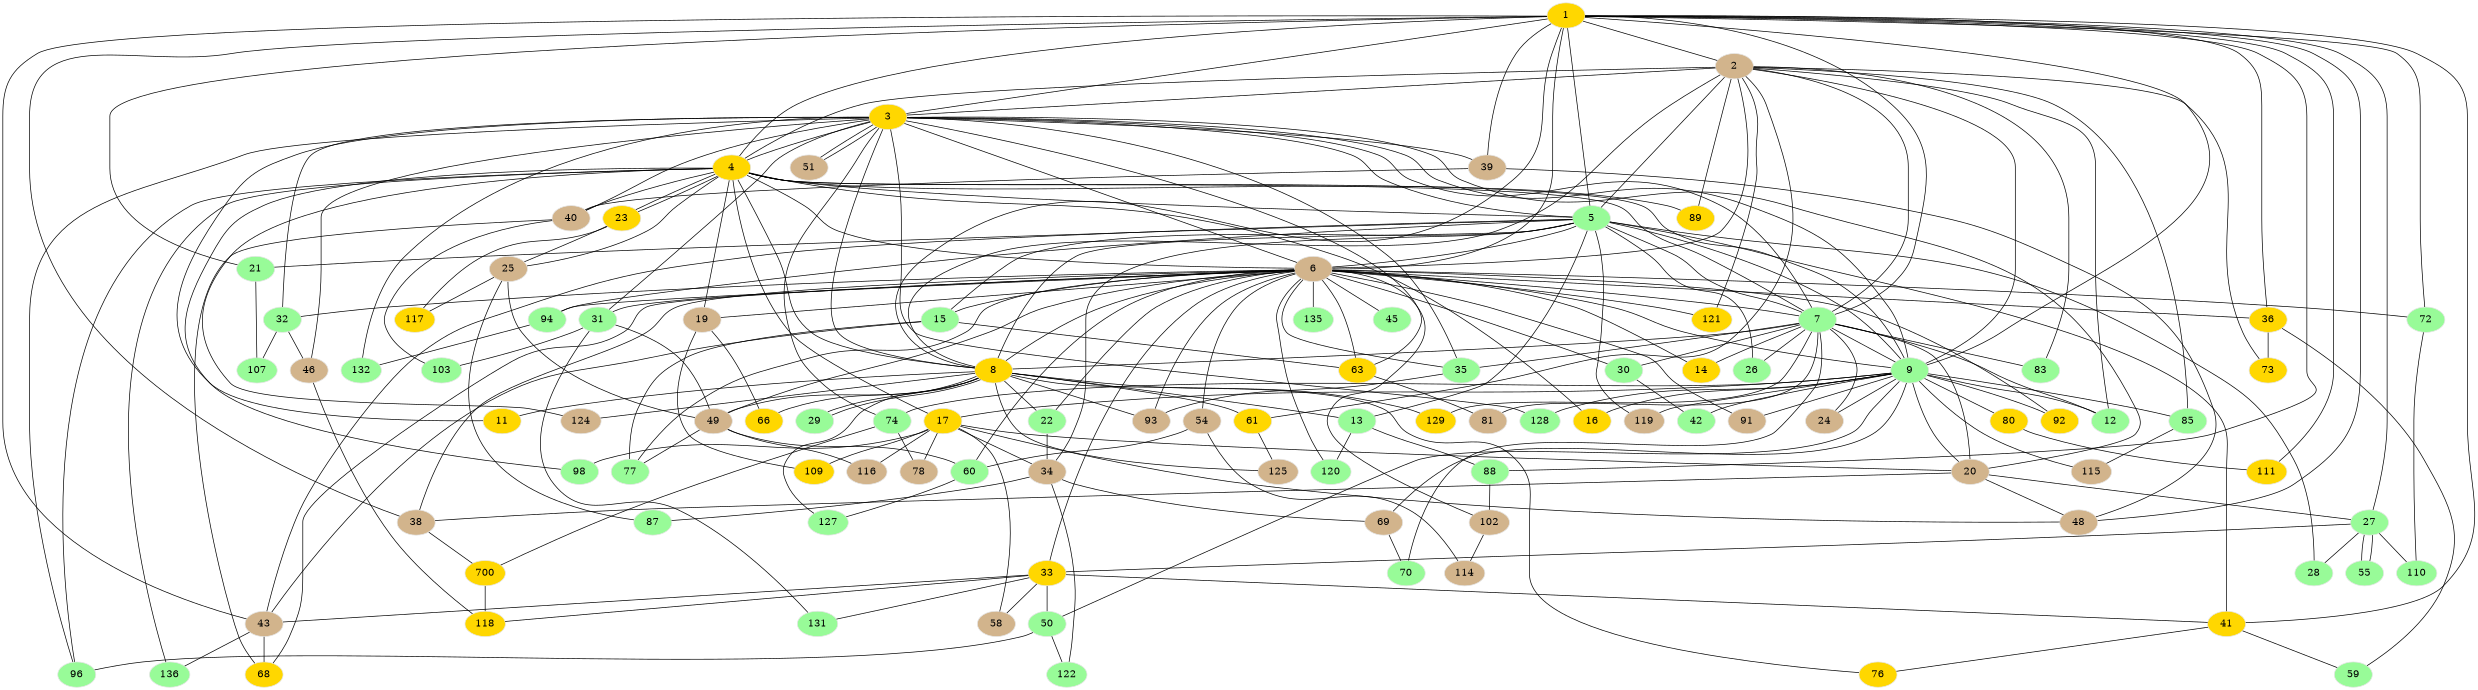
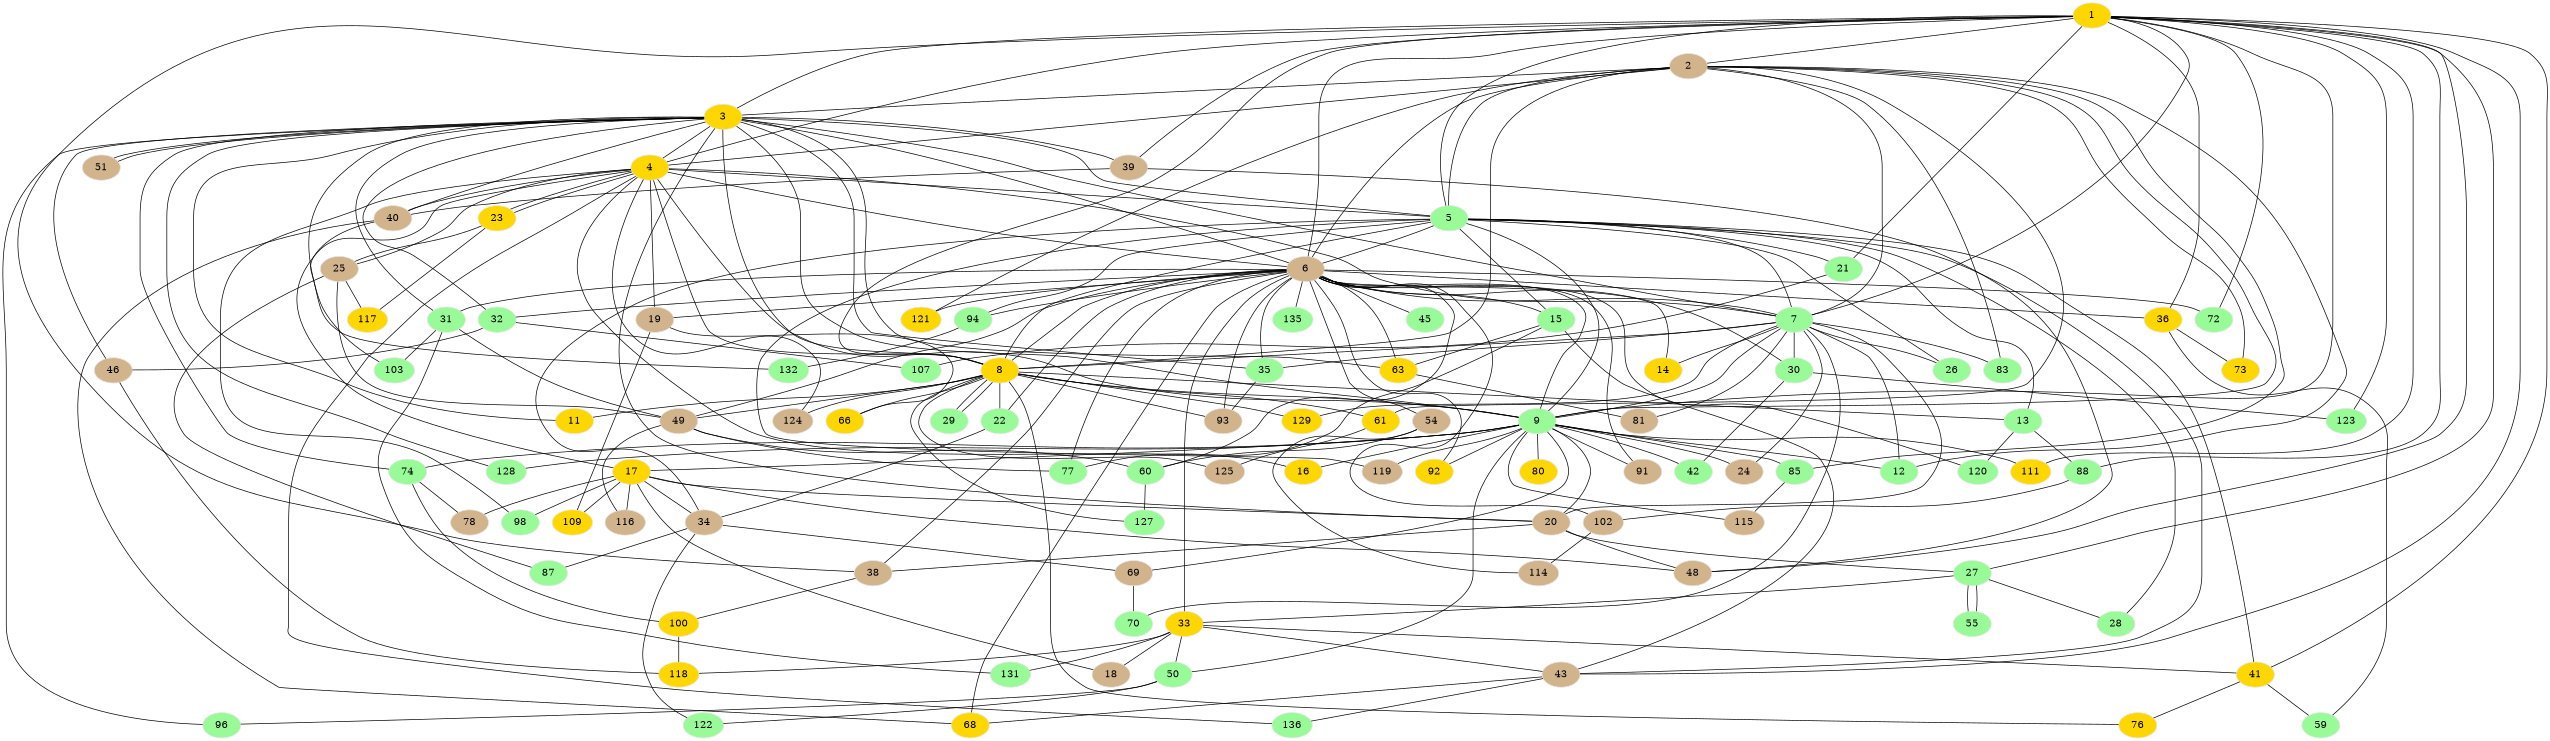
(204, 202) -> none
(1696, 218) -> none
none -> (1268, 396)
none -> (2346, 421)
(2134, 456) -> (1798, 438)
(485, 573) -> (679, 624)
(2417, 573) -> none
(996, 624) -> (1111, 675)
